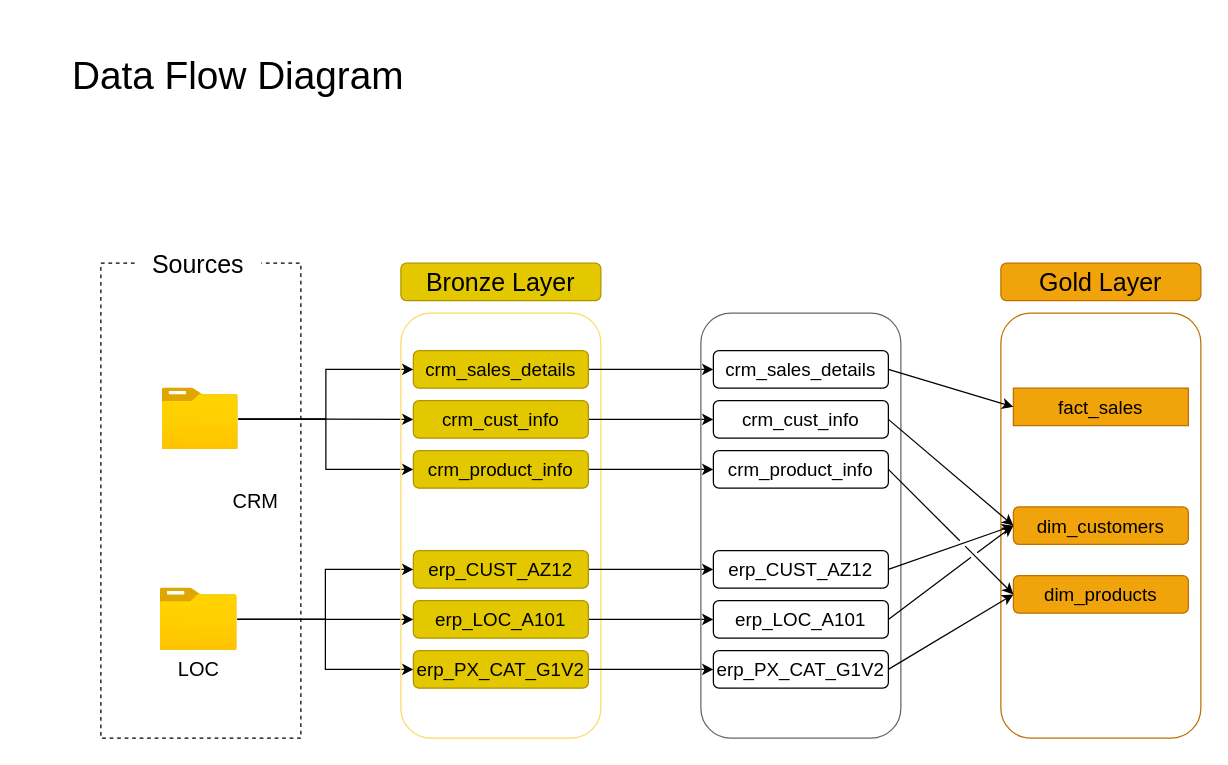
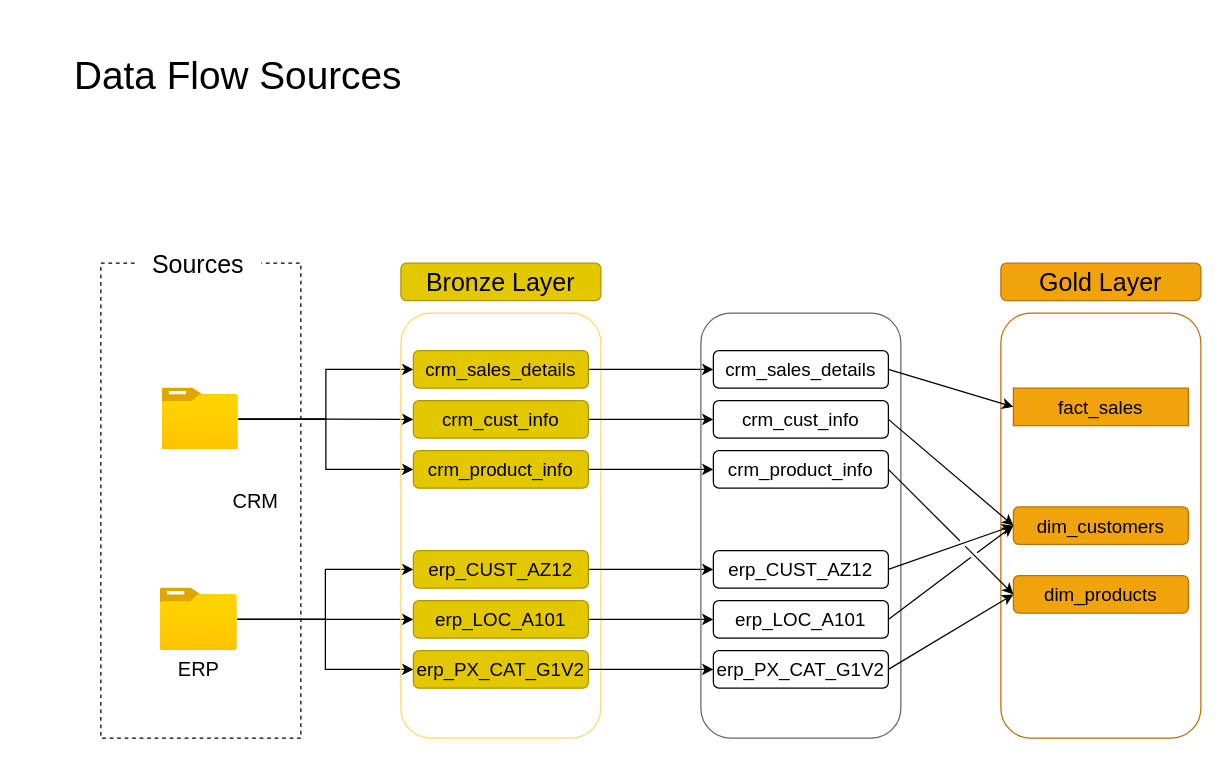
(238, 76) -> (238, 76)
(199, 669) -> (199, 669)
